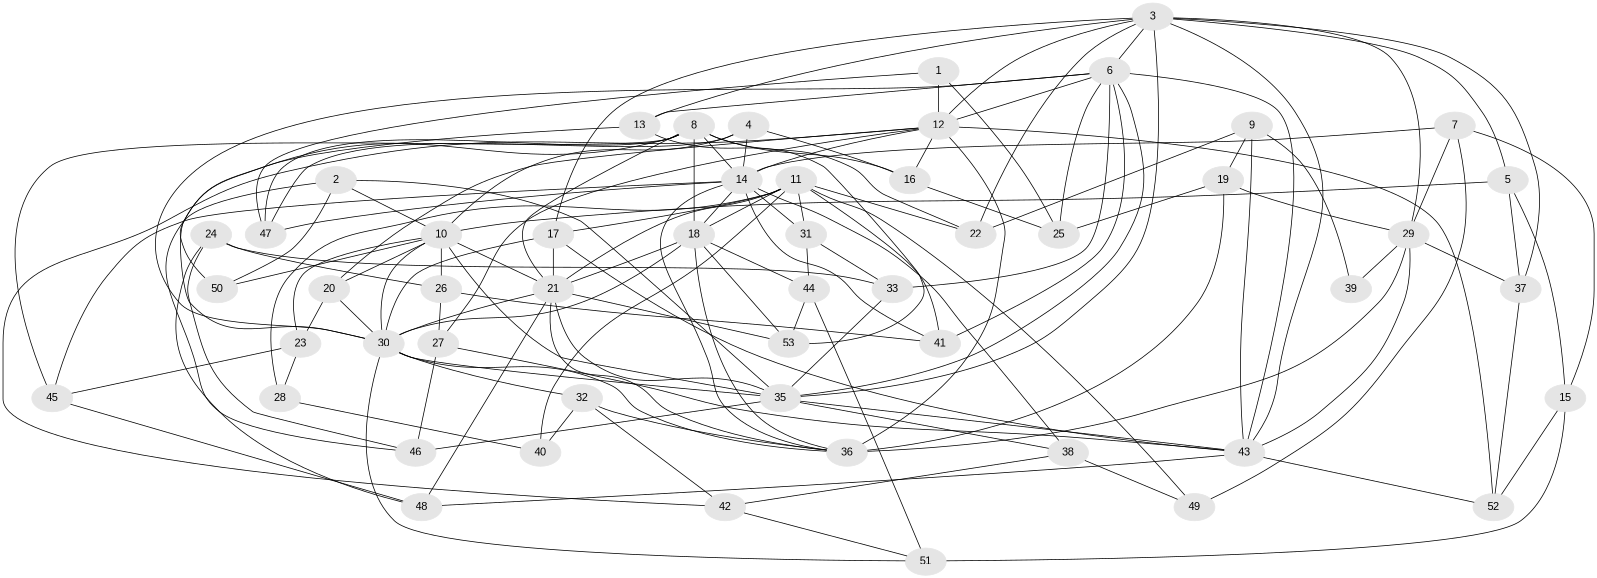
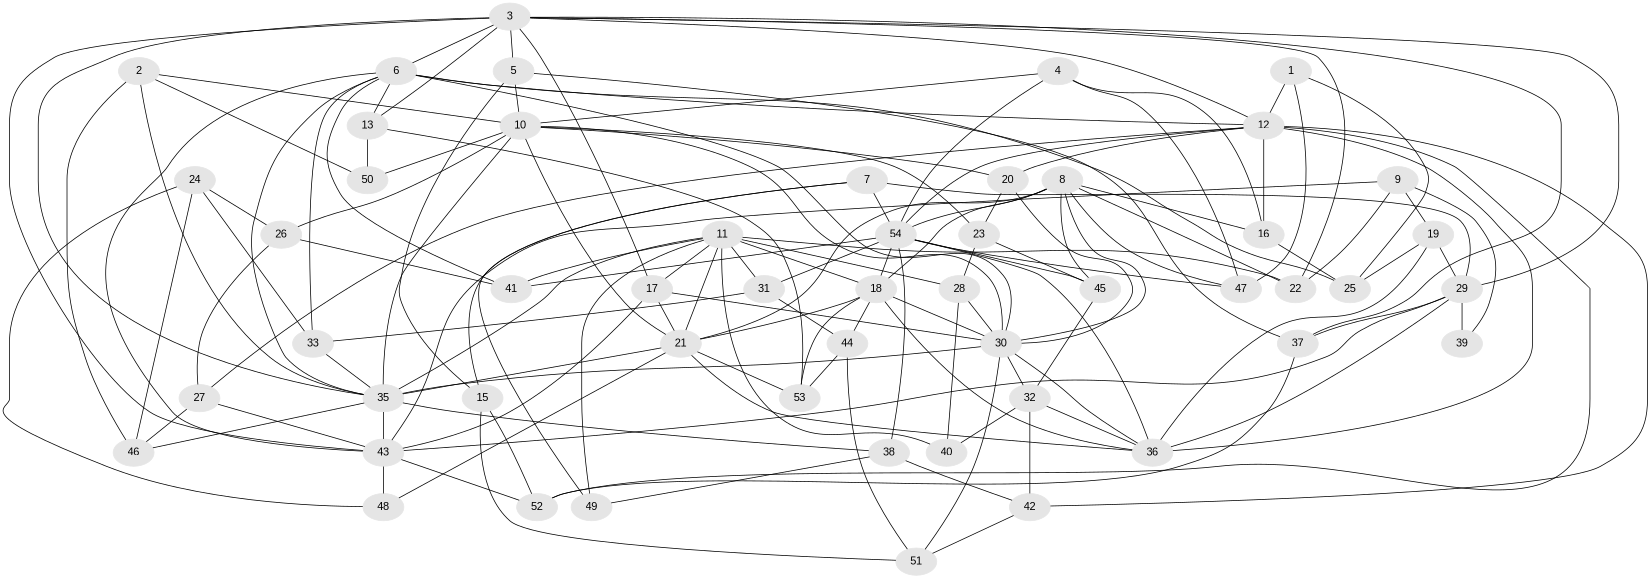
(742, 180) -> (896, 235)
none -> (545, 298)
(470, 311) -> (980, 316)
(237, 453) -> (1065, 344)
